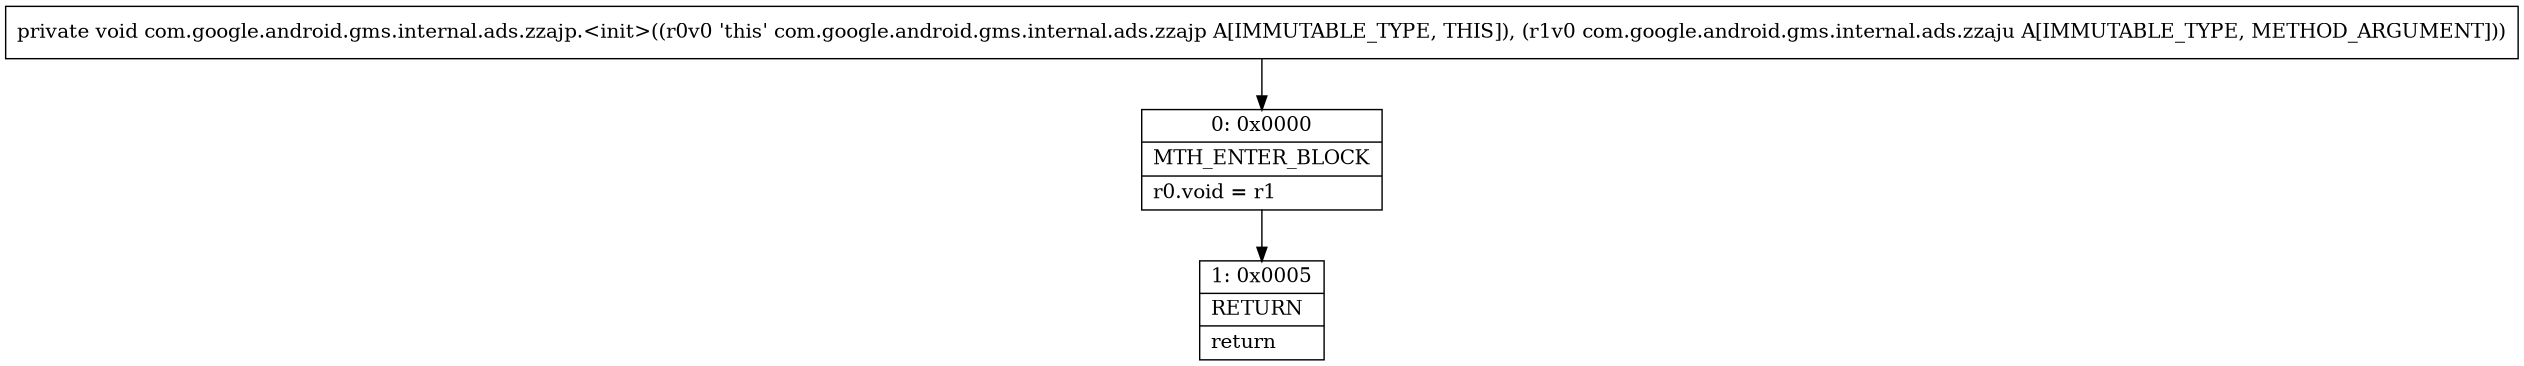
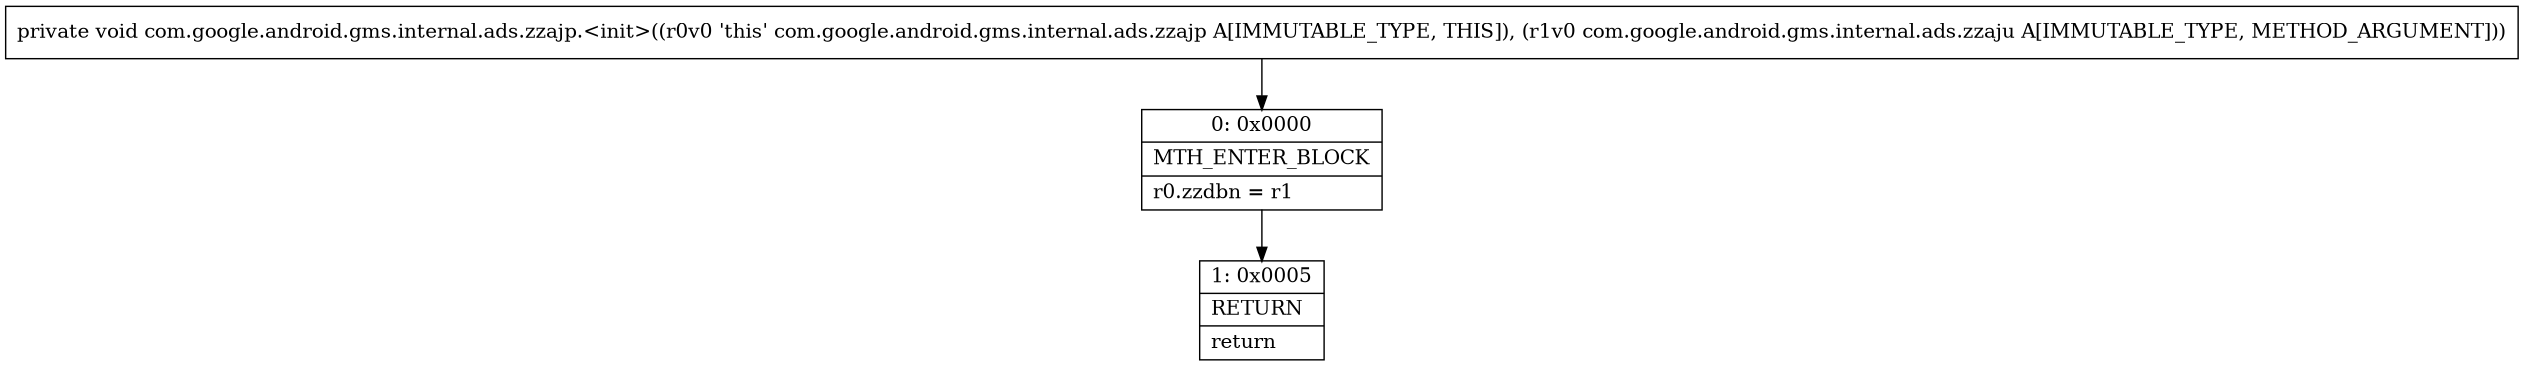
(1215, 192) -> (1224, 192)
